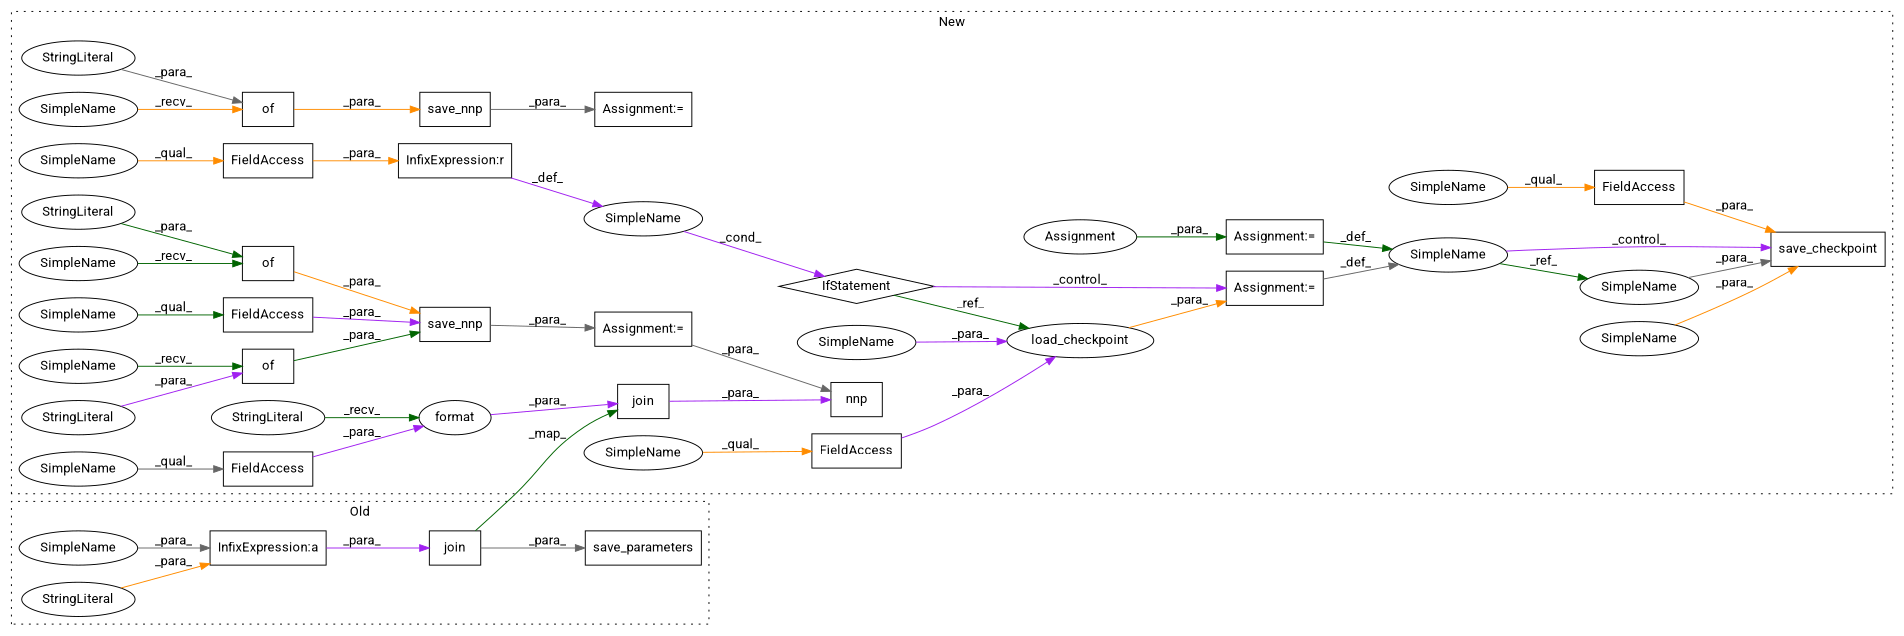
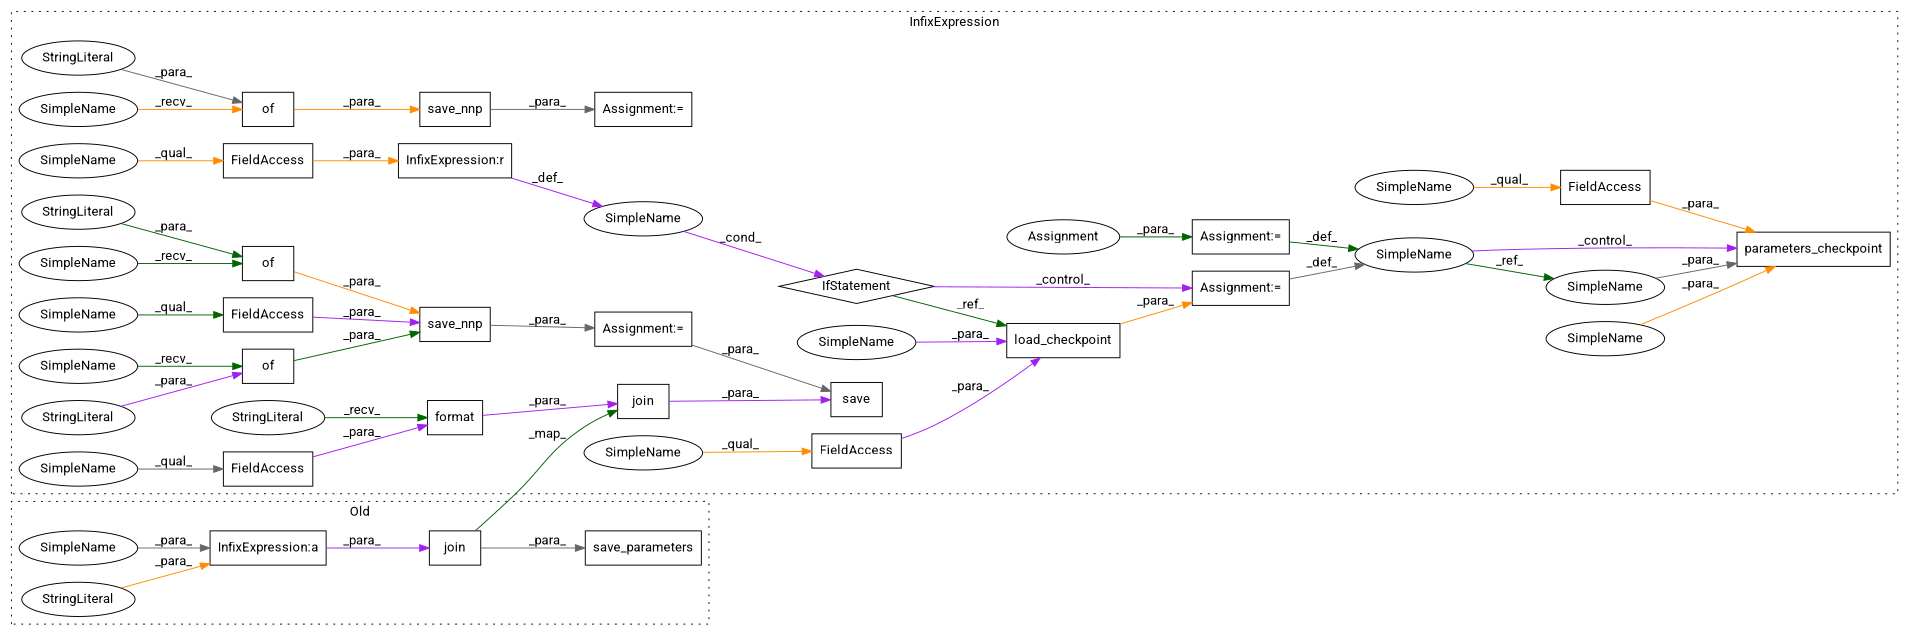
(952, 22) -> (955, 22)
(1828, 249) -> (1814, 249)
(1080, 341) -> (1063, 341)
(857, 400) -> (857, 400)
(455, 418) -> (455, 418)
